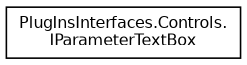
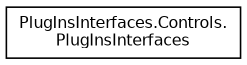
(123, 33) -> (123, 33)
